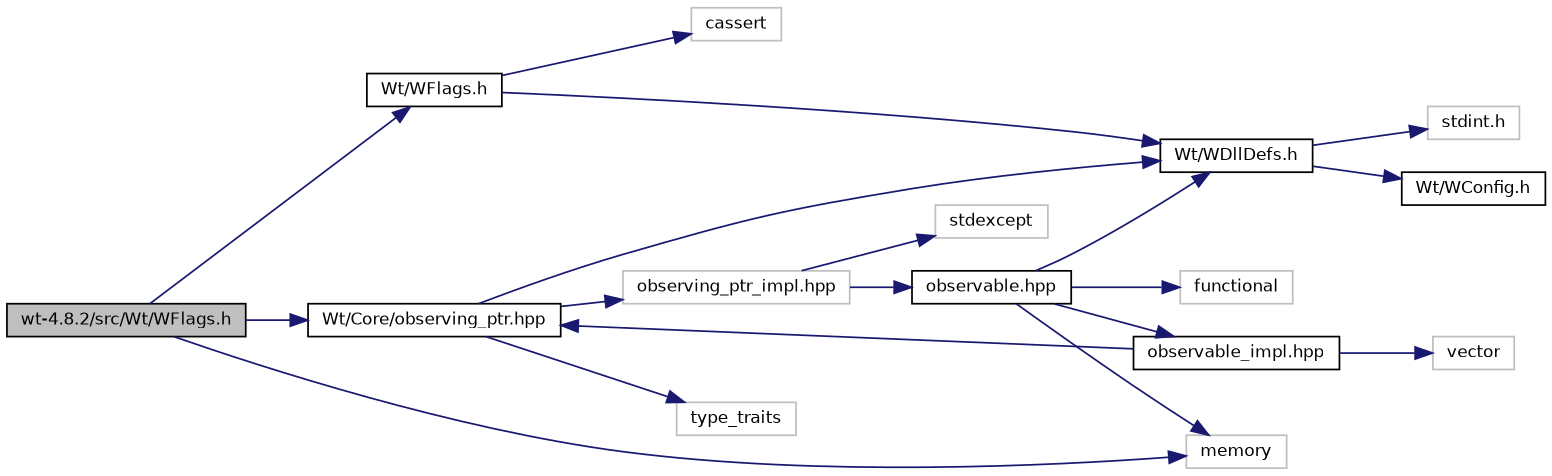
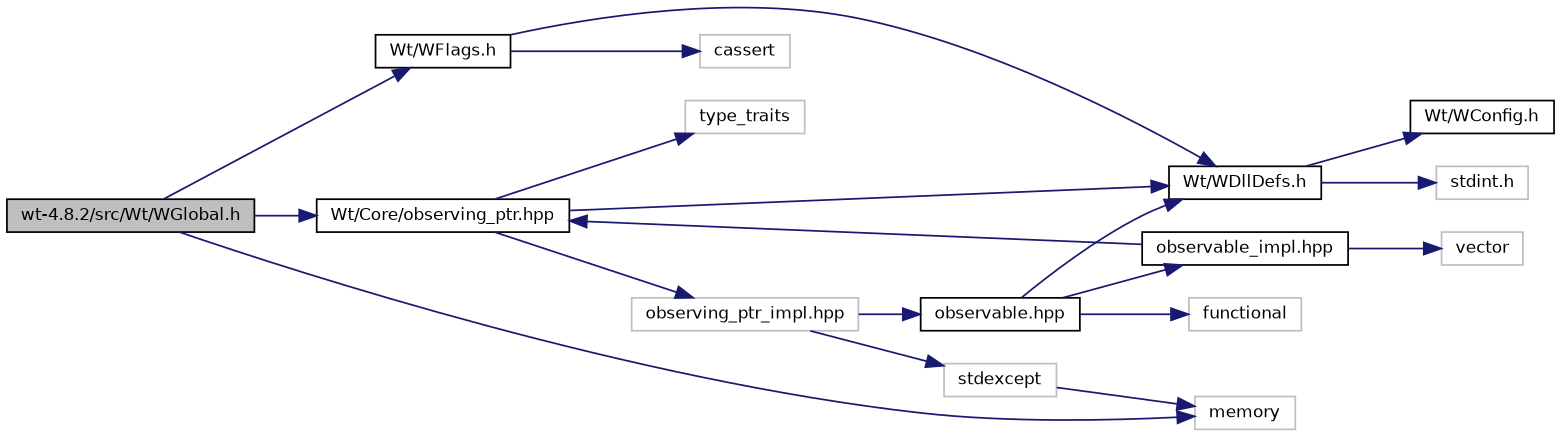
(126, 320) -> (131, 216)
(1105, 366) -> (1117, 396)
